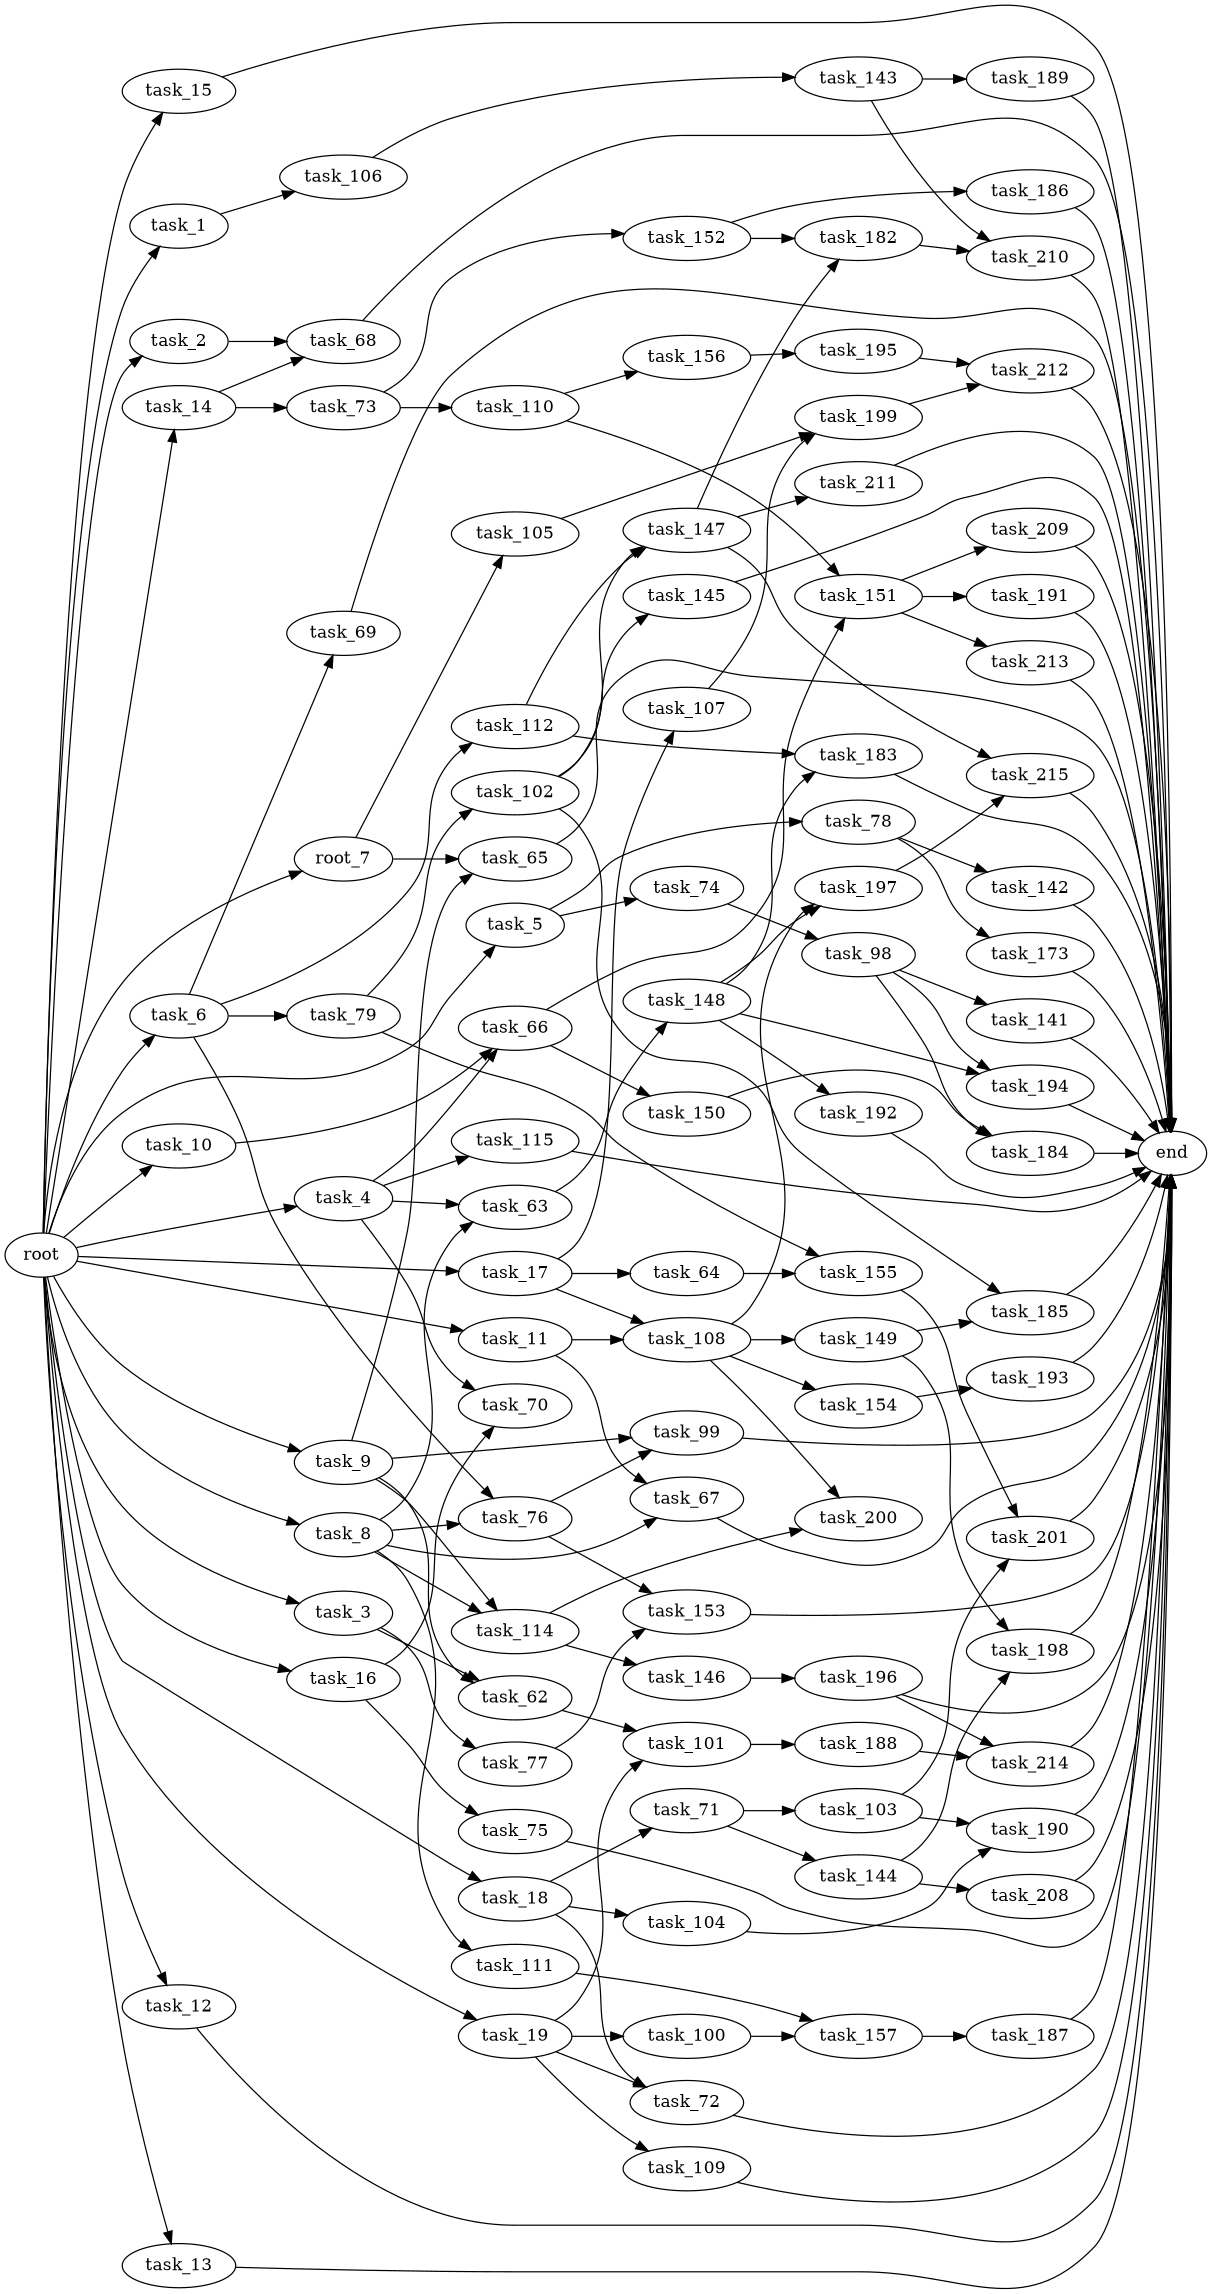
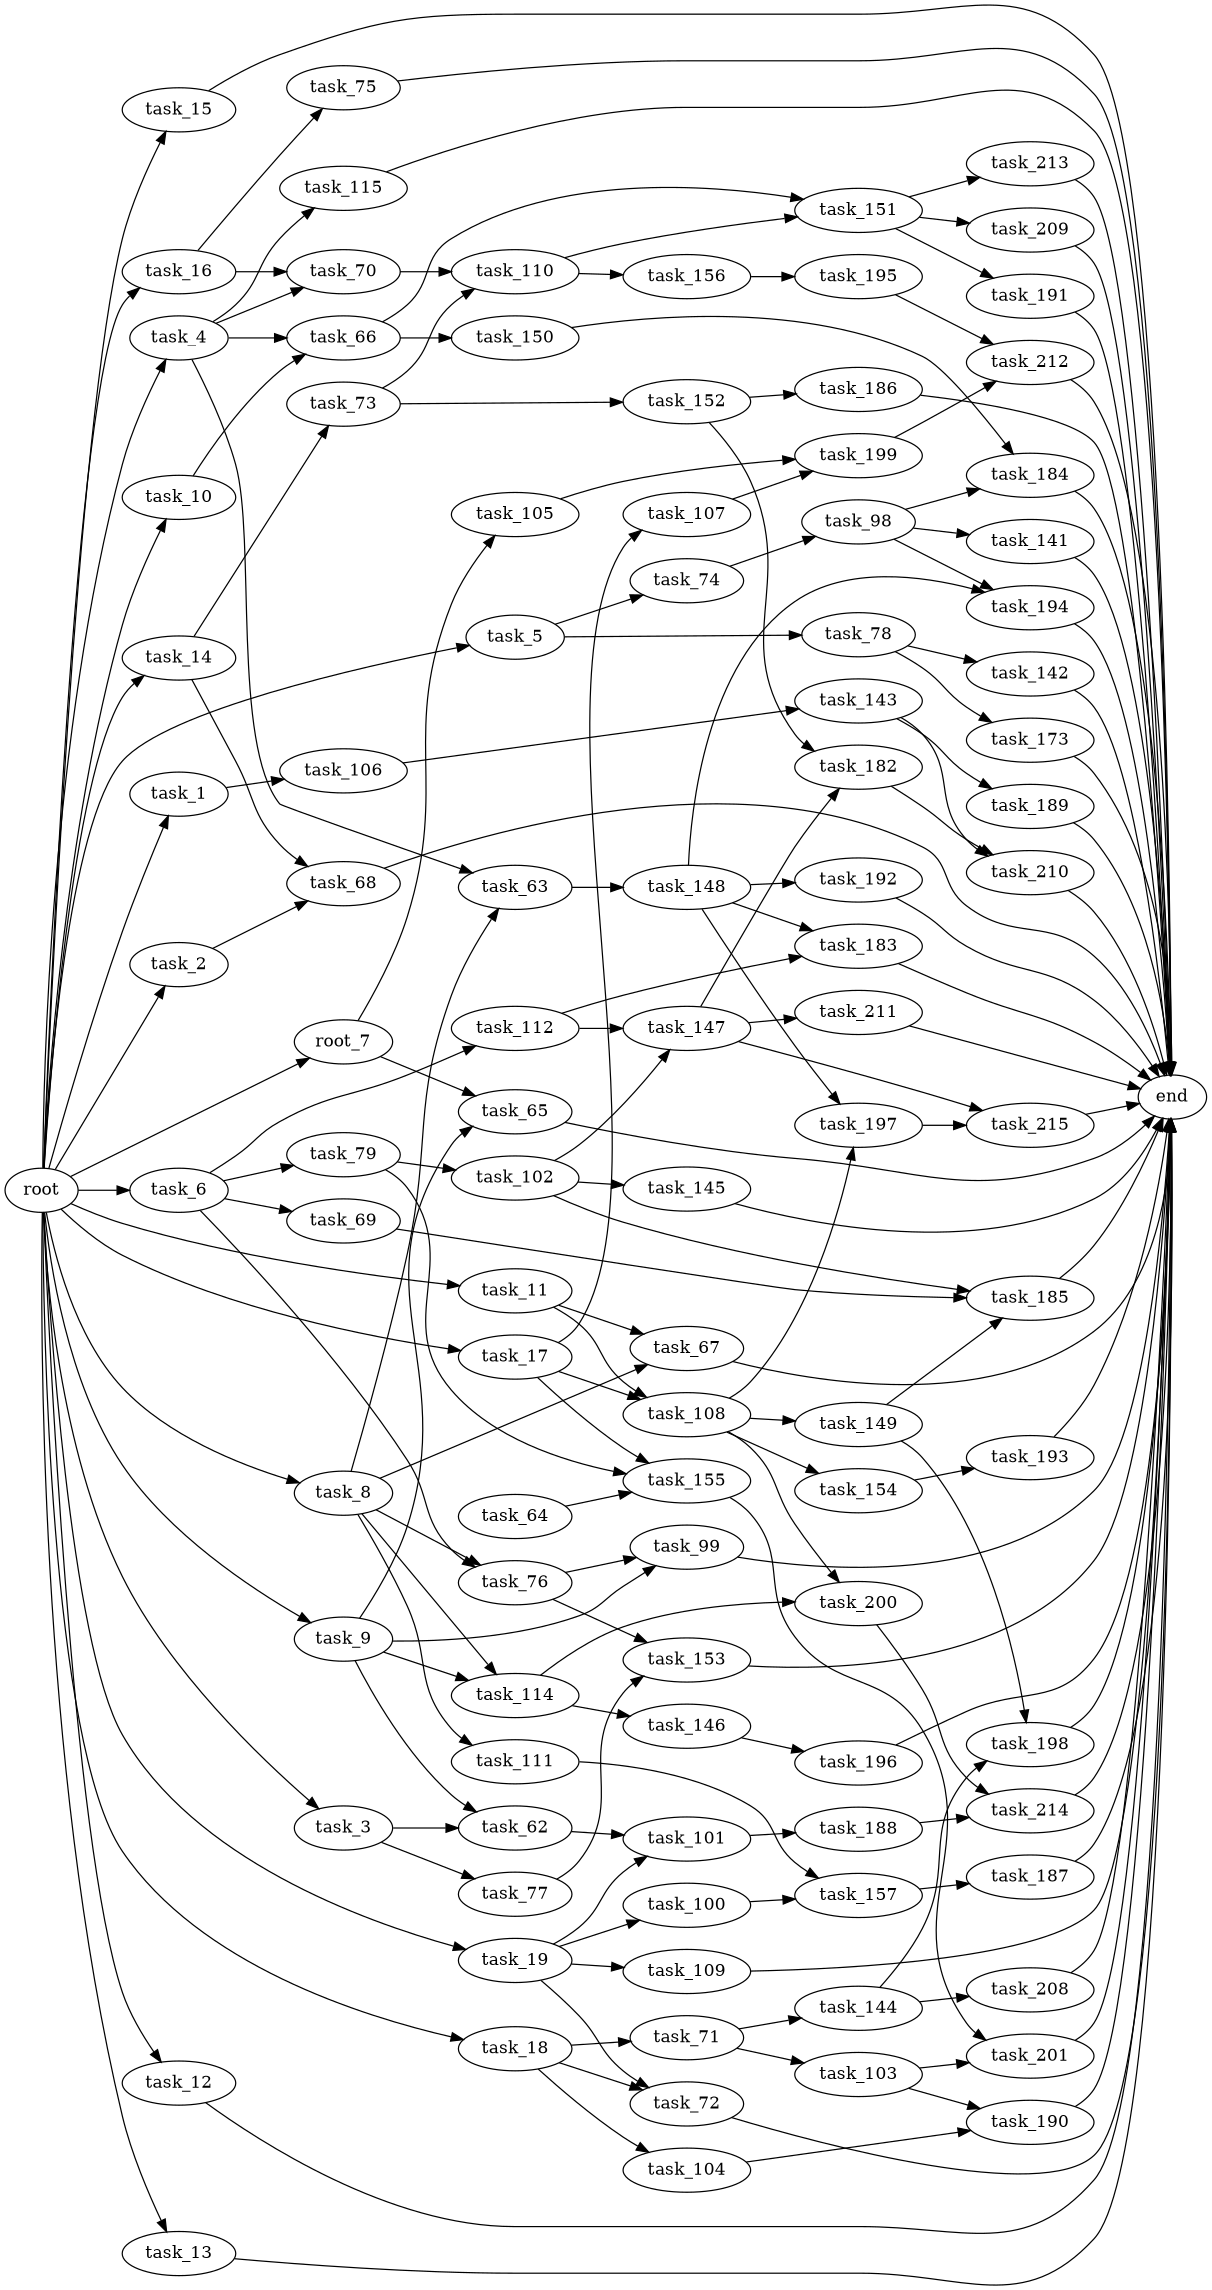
none -> (419, 272)
(1029, 309) -> (674, 1272)
(595, 1274) -> (586, 1420)
(939, 1718) -> (931, 1705)
